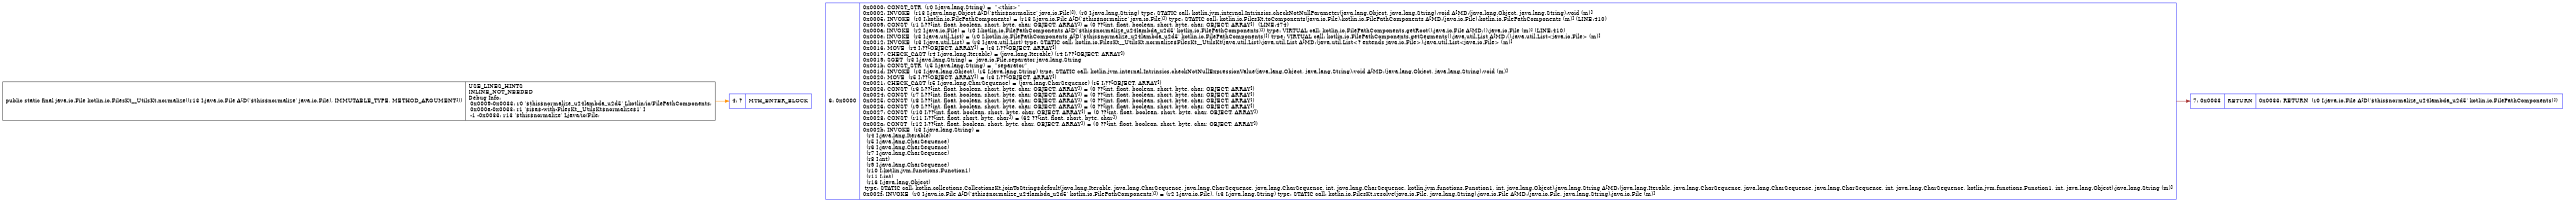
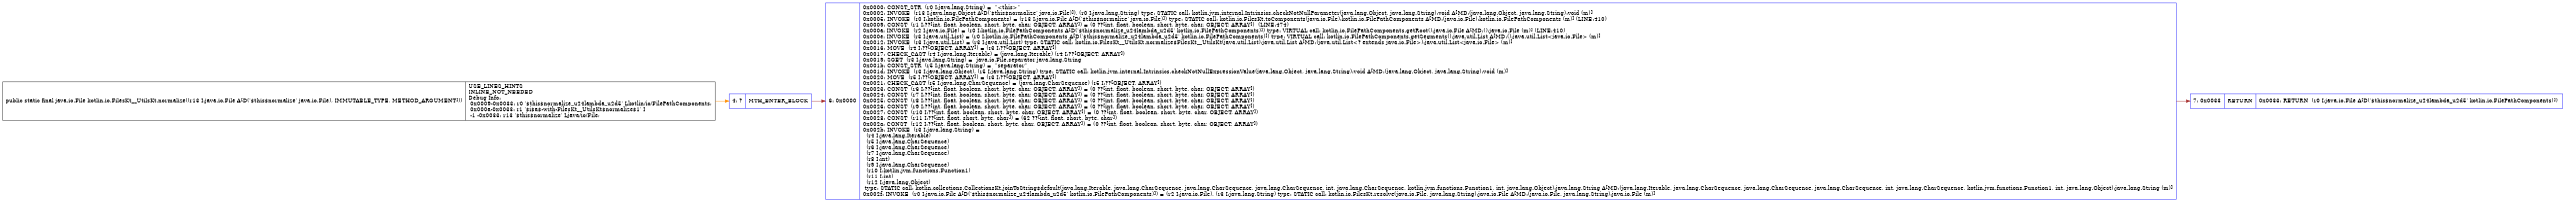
none -> (817, 101)
(897, 183) -> (897, 183)
